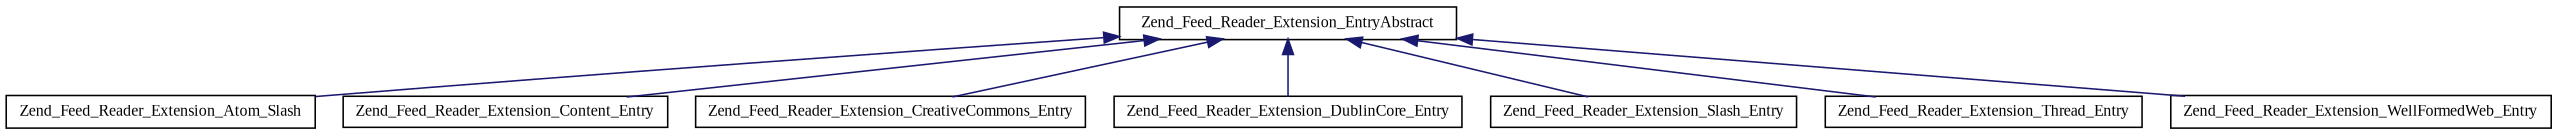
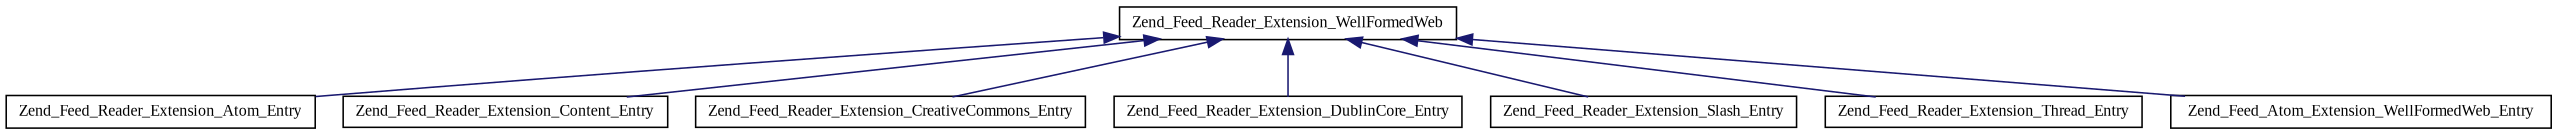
(1288, 23) -> (1288, 23)
(161, 112) -> (161, 112)
(2361, 112) -> (2361, 112)
